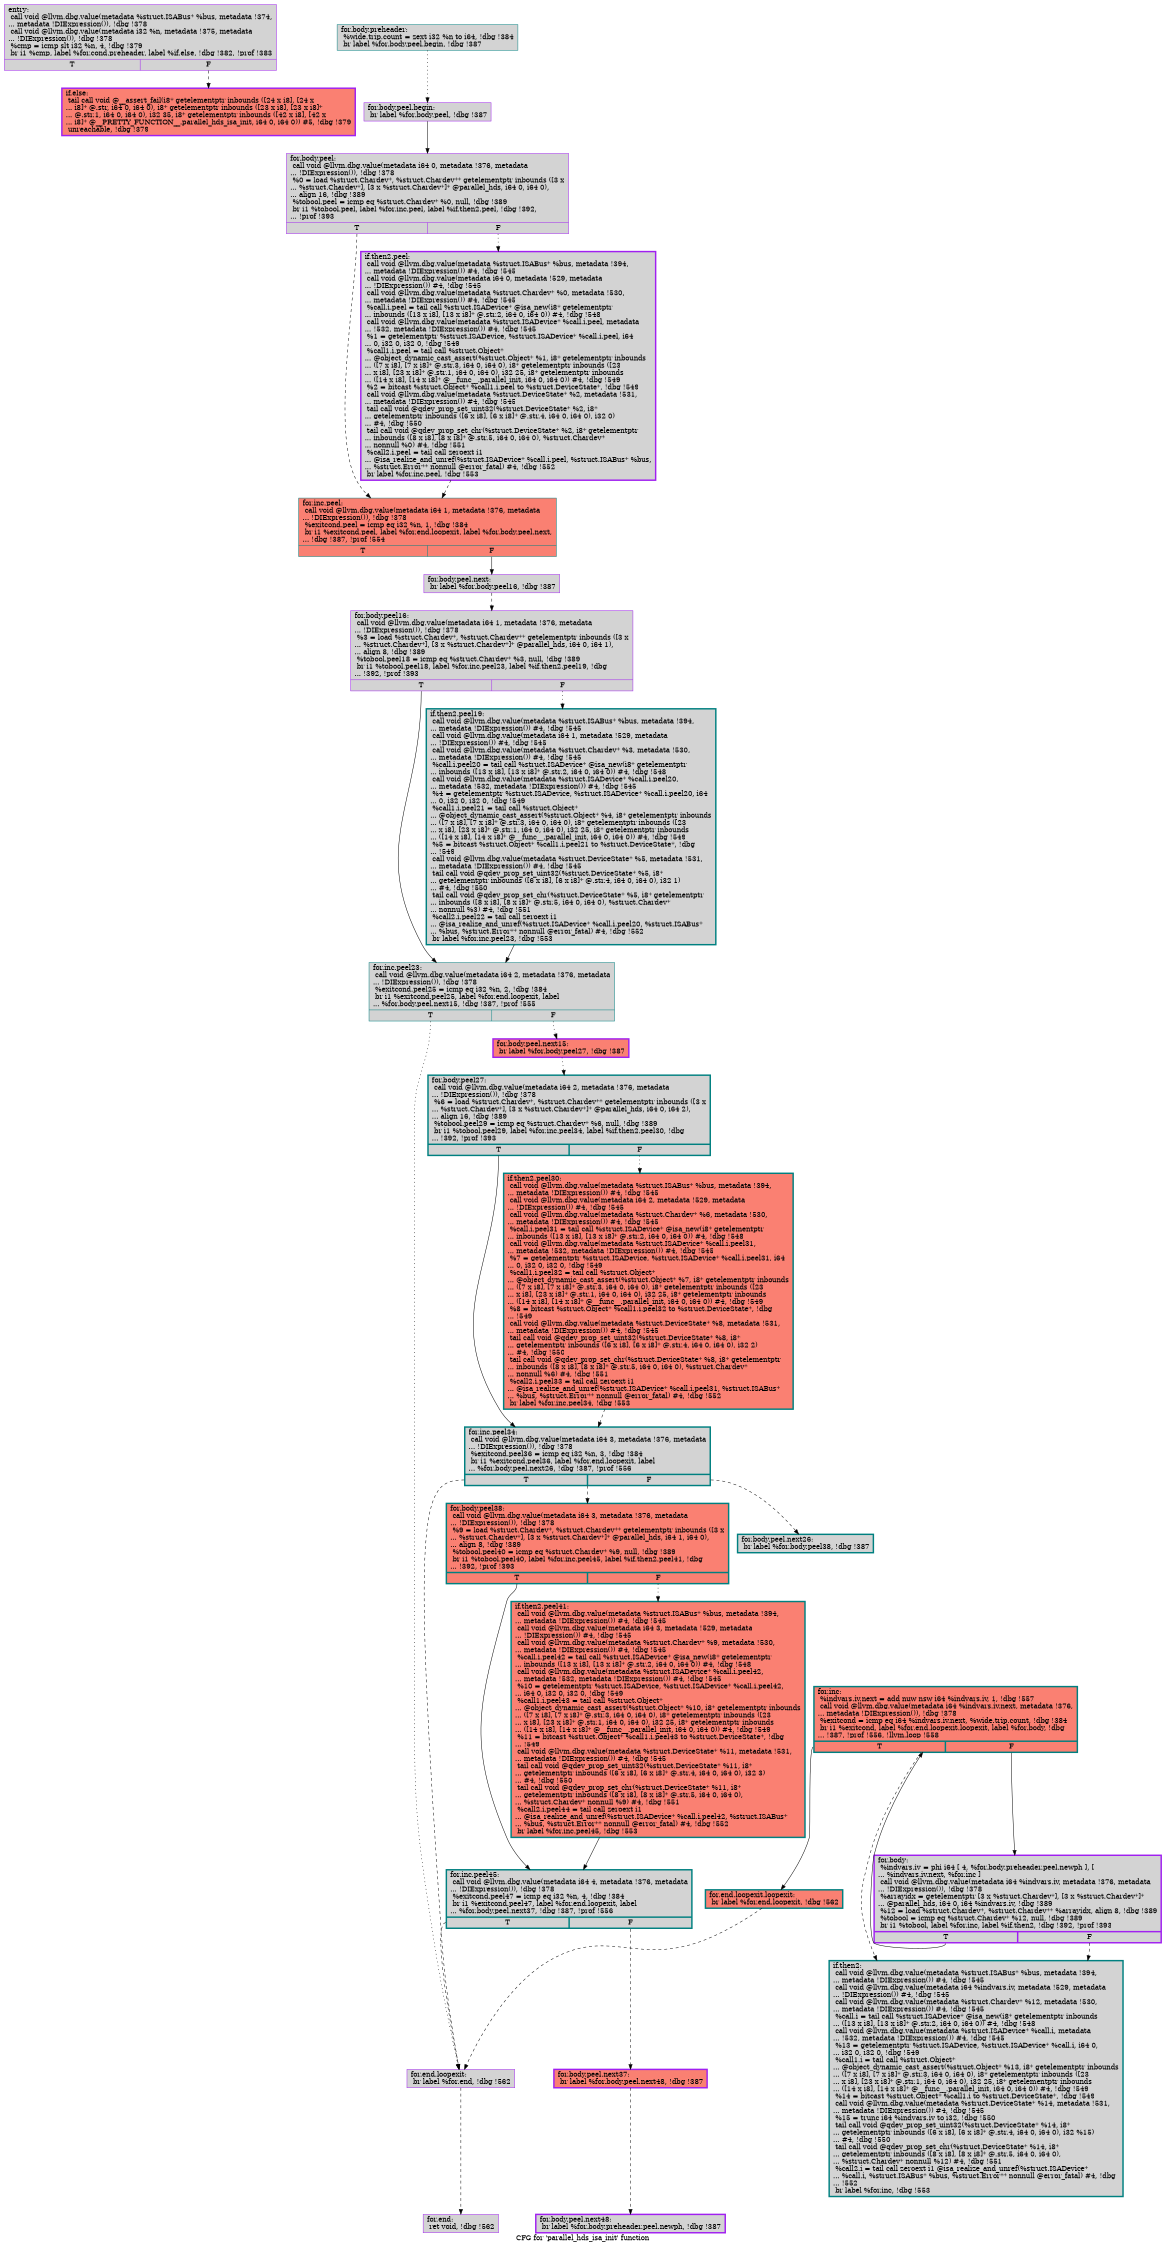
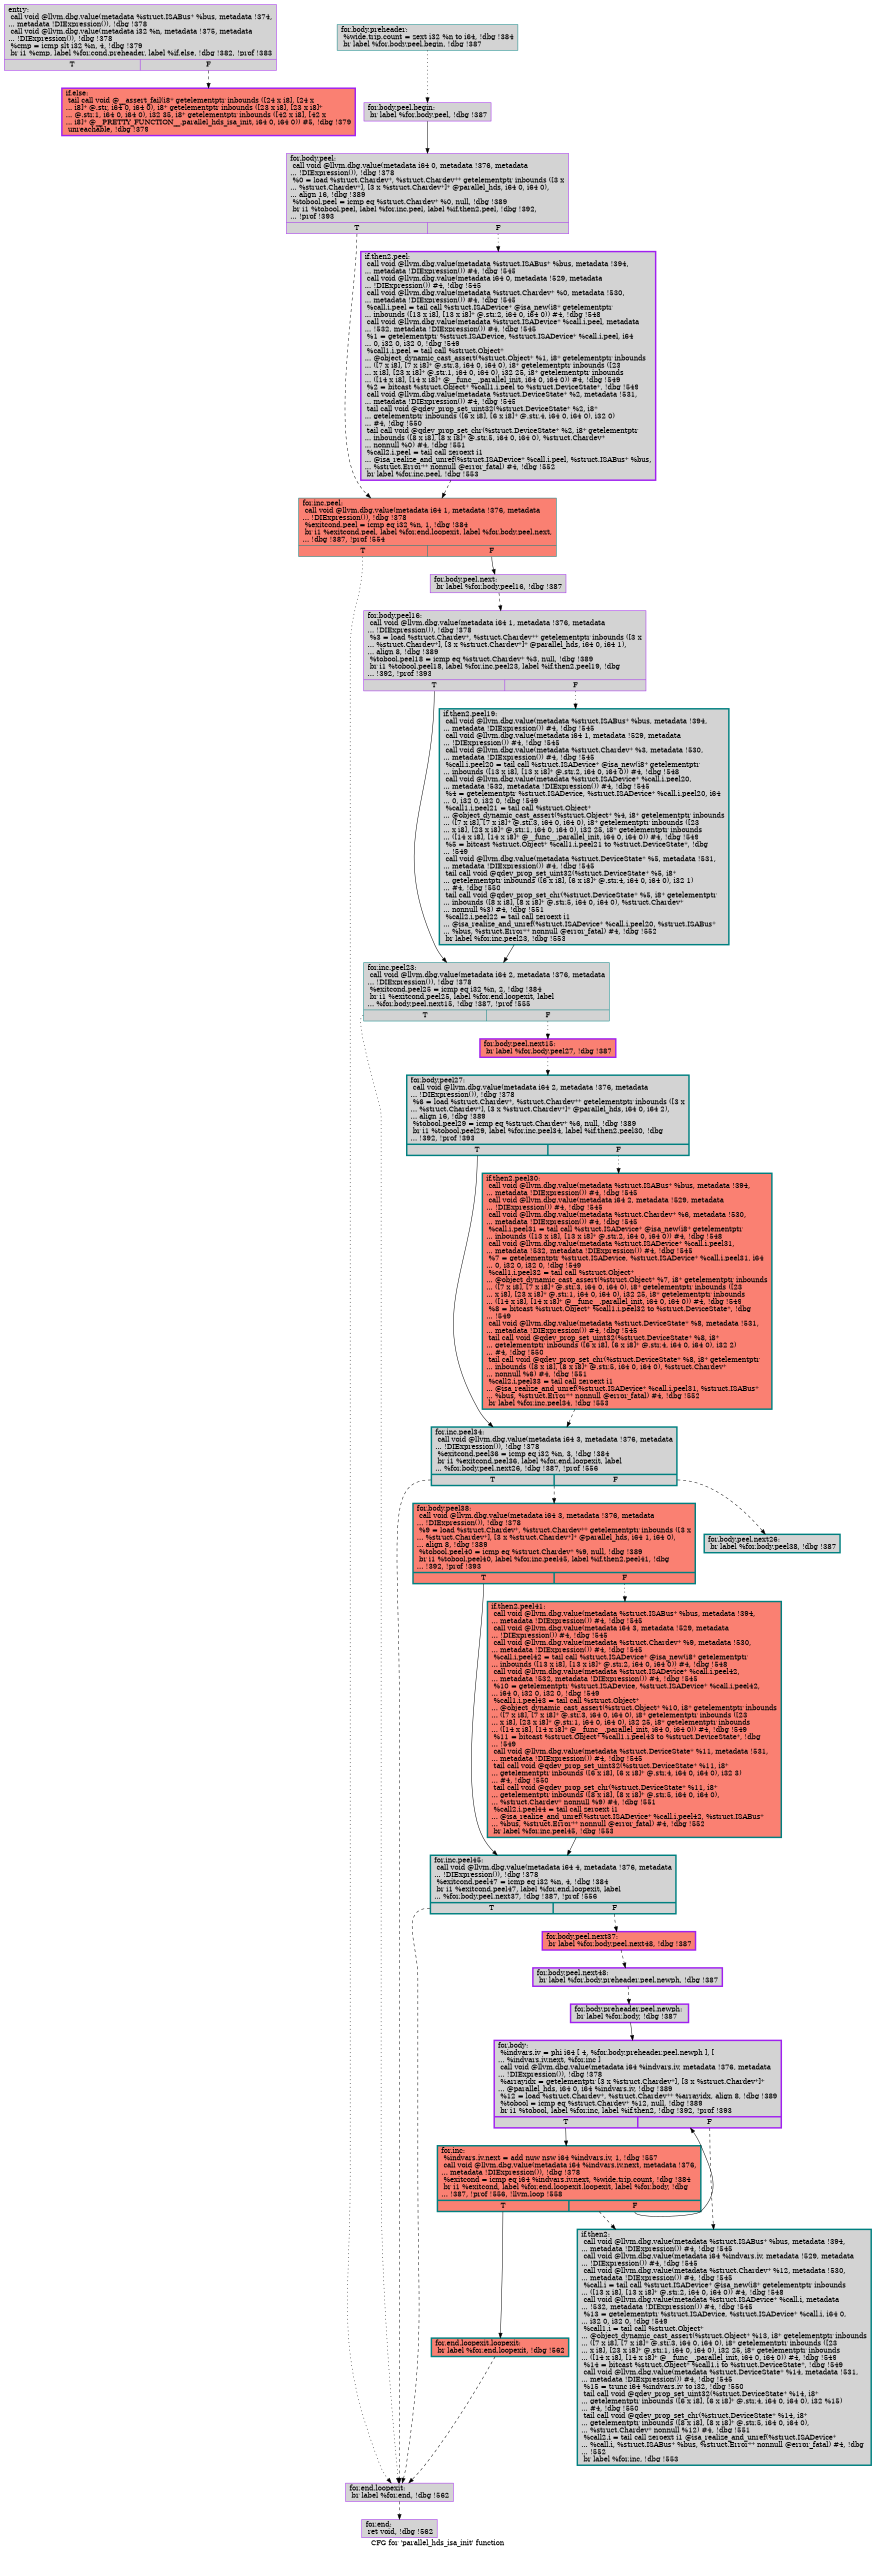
none -> (350, 1521)
none -> (630, 2013)
